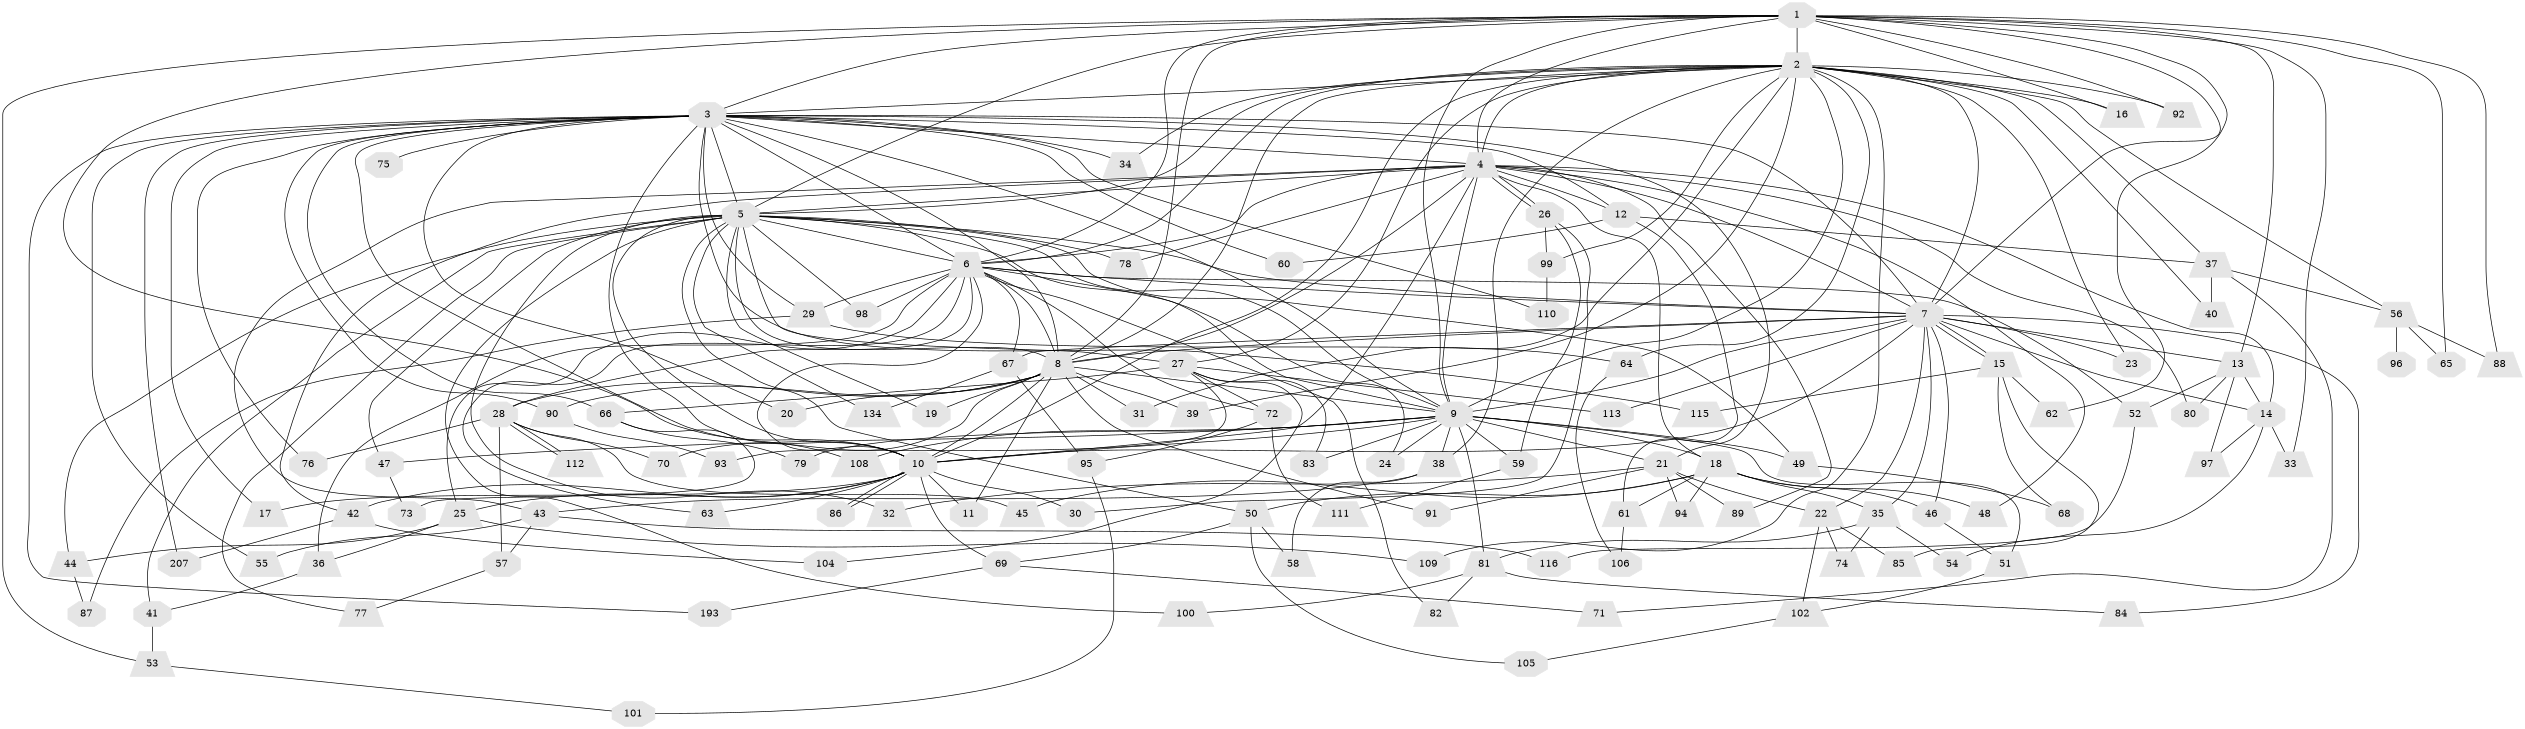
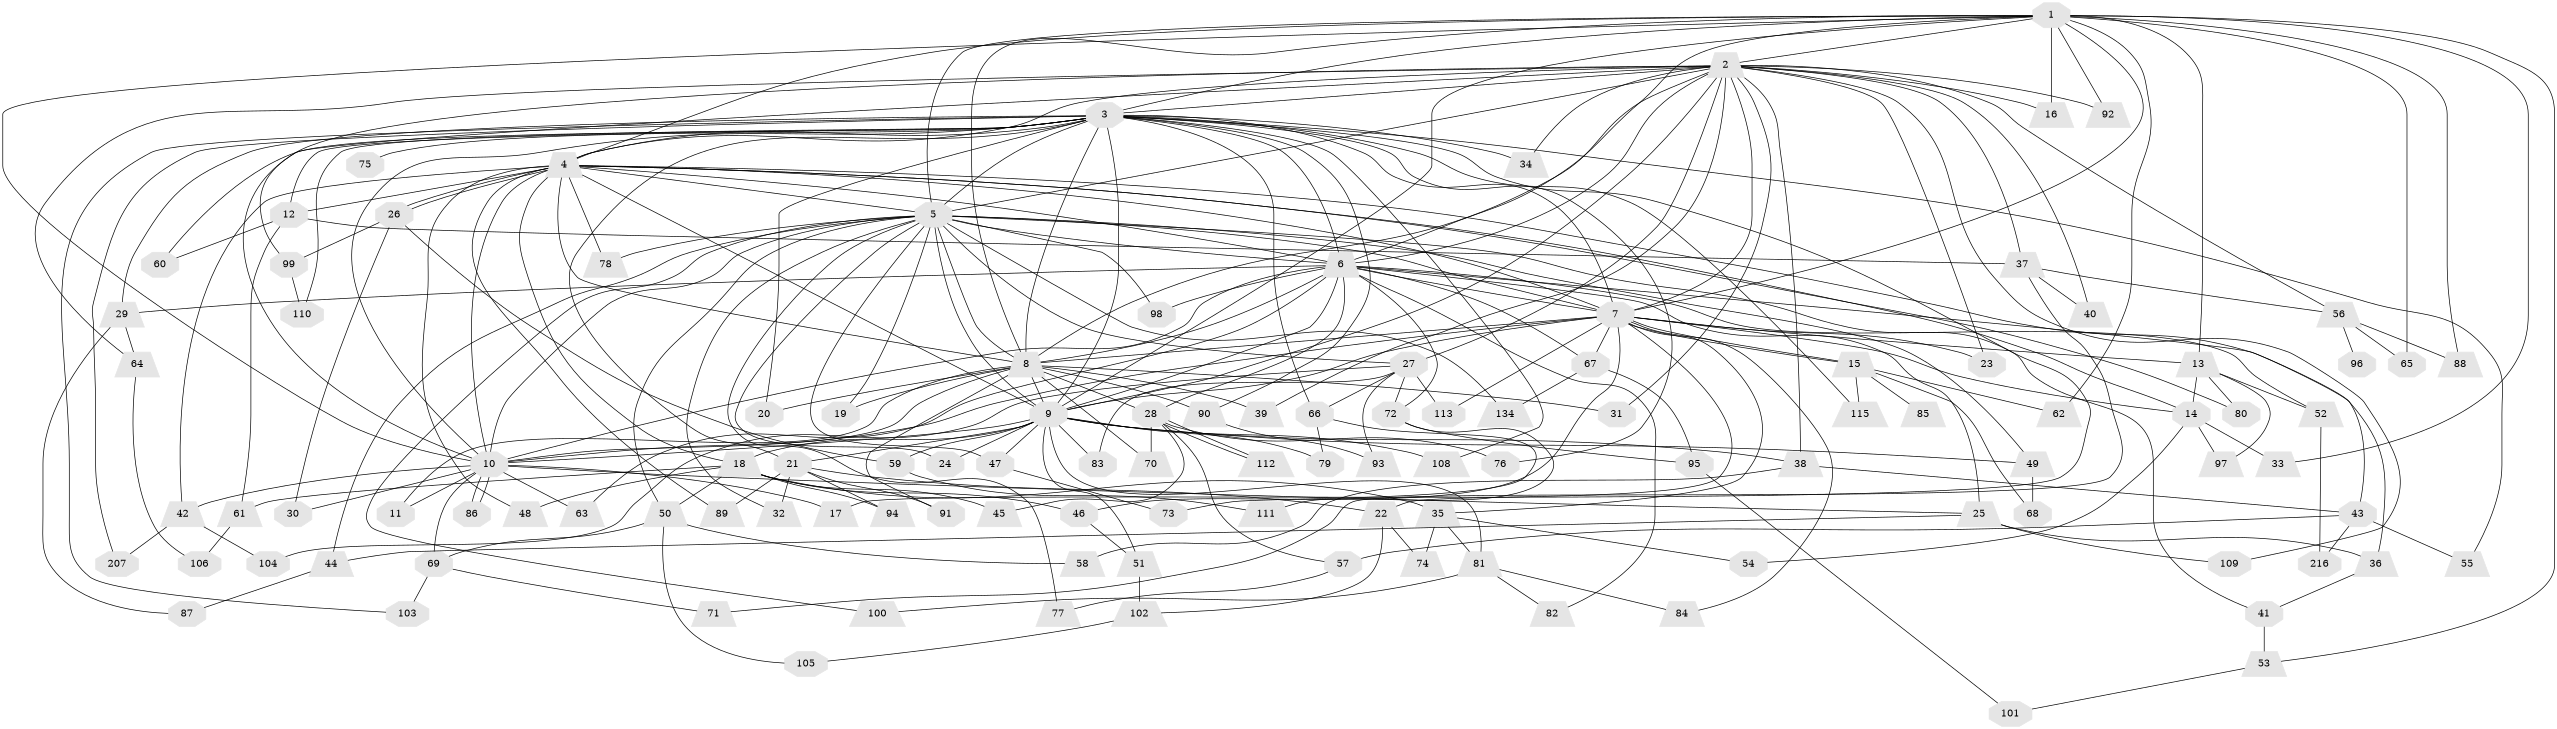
(1865, 542) -> none
(1549, 564) -> (2320, 564)
(710, 614) -> (408, 614)
